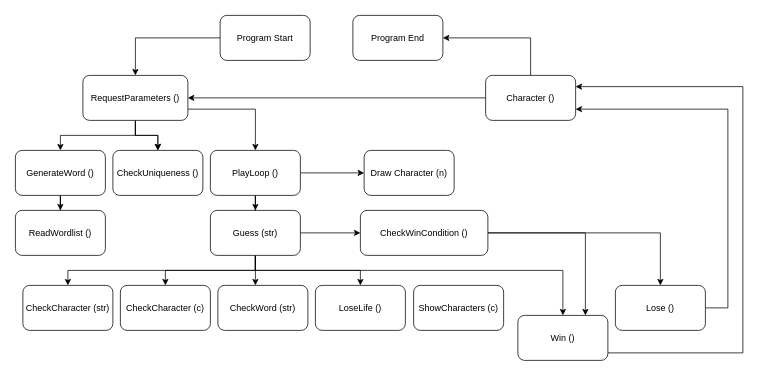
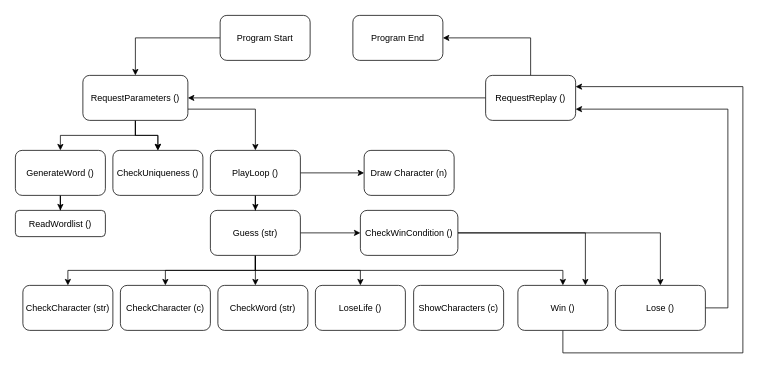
(531, 98) -> (531, 98)
(60, 233) -> (60, 224)
(424, 233) -> (409, 233)
(563, 338) -> (563, 308)
